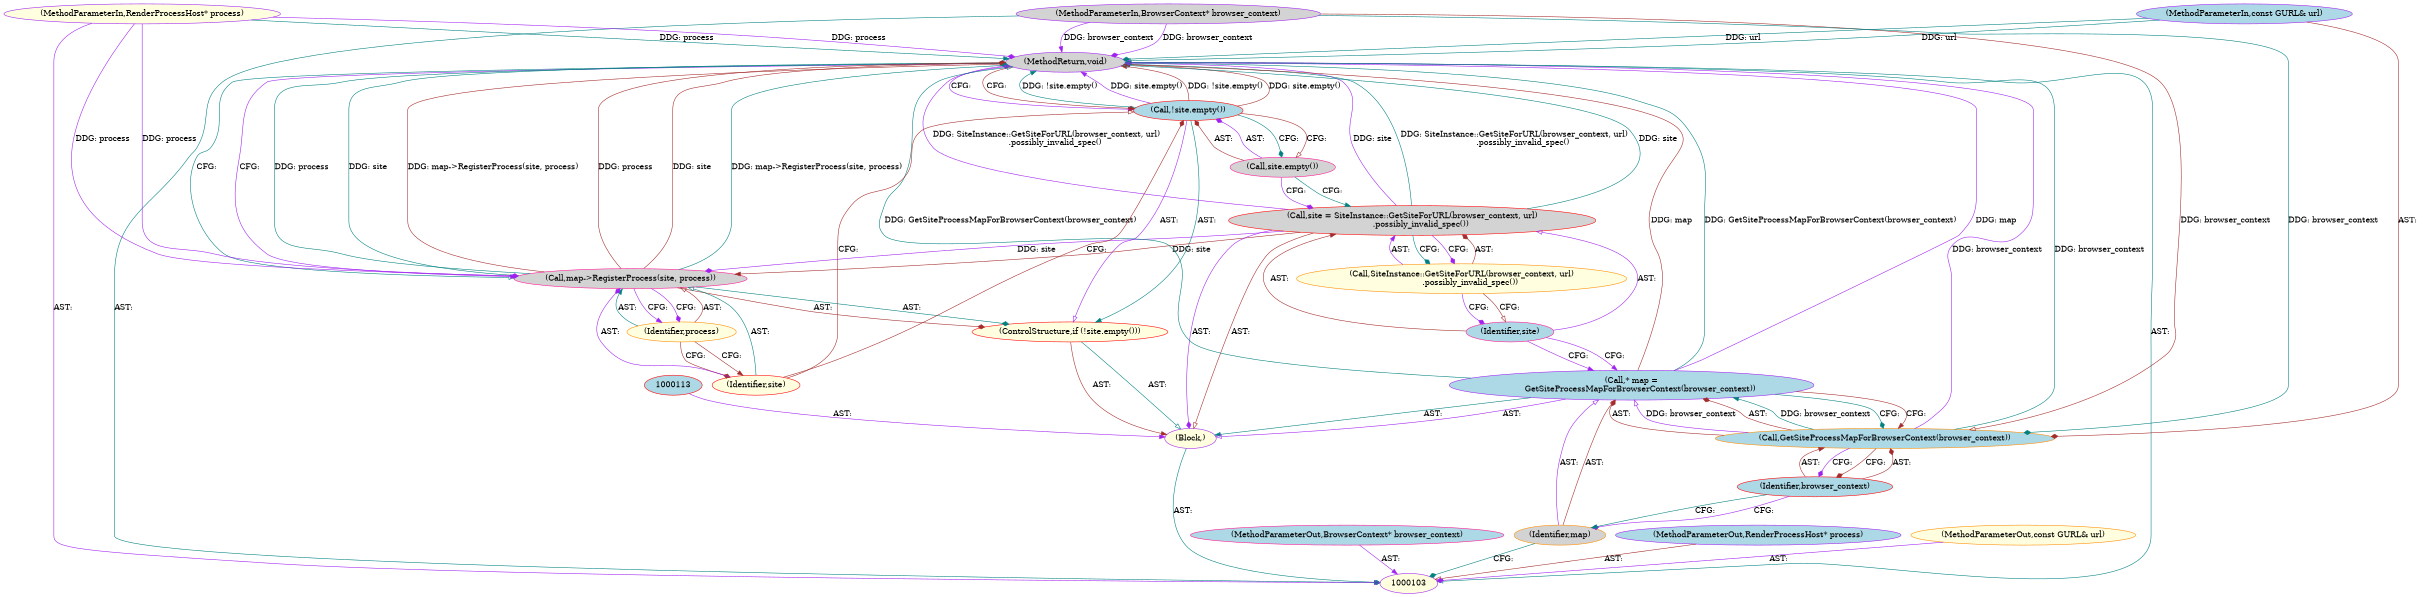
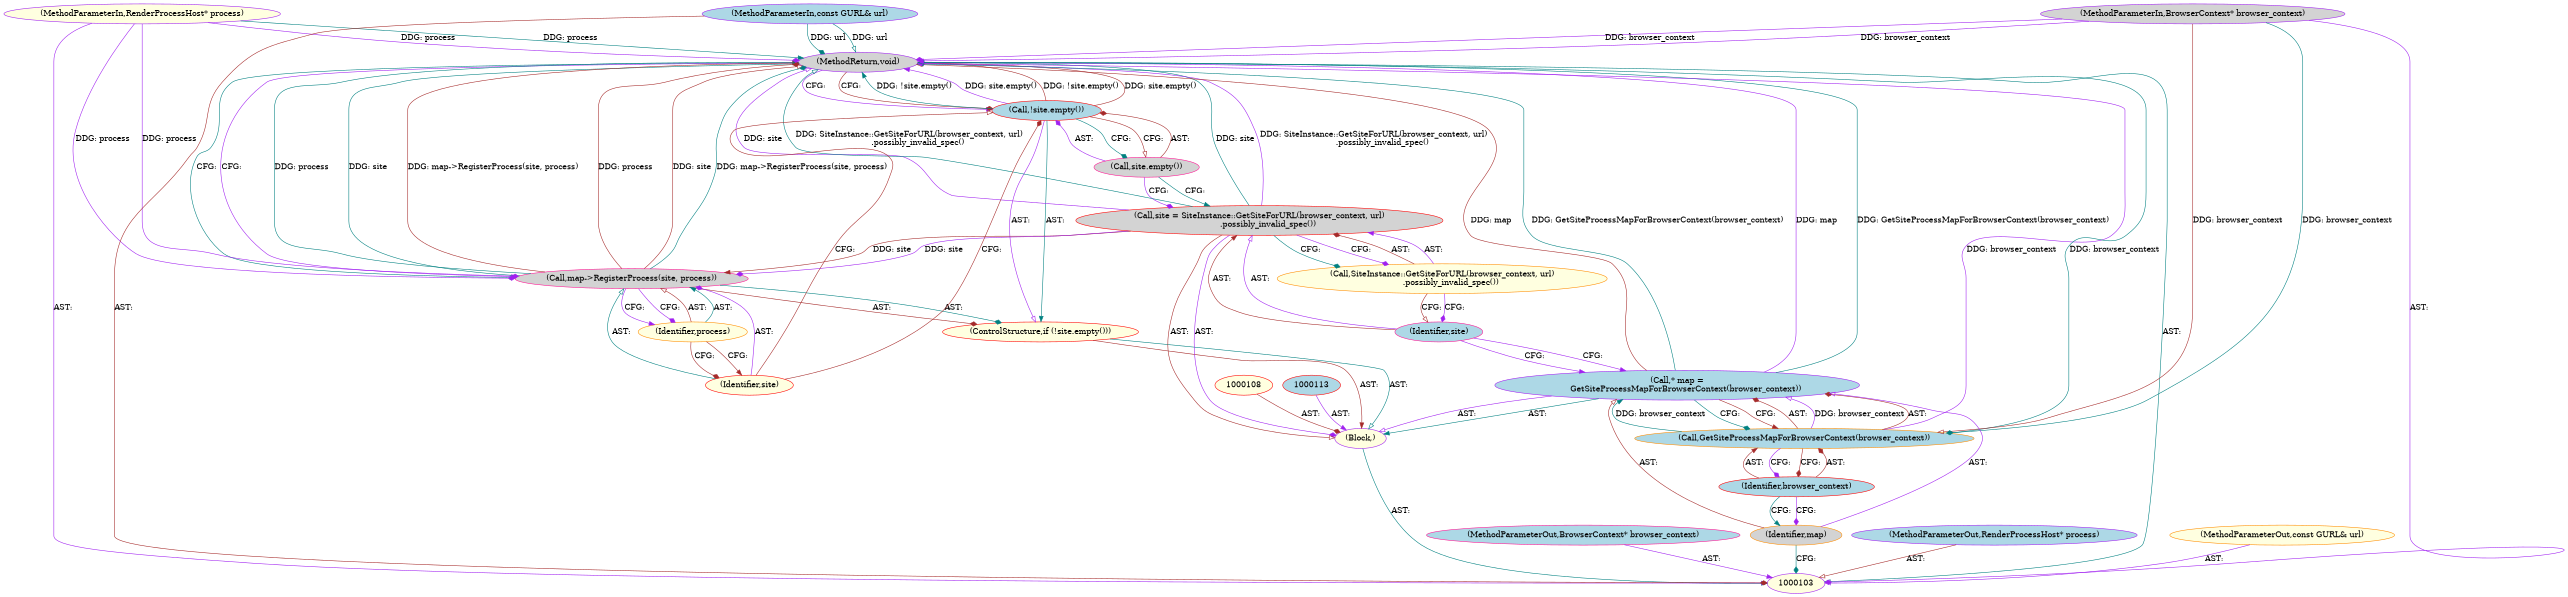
(2398, 347) -> (444, 565)
none -> (1244, 385)
(114, 521) -> (2555, 553)
(1694, 561) -> (2146, 565)
